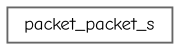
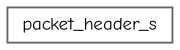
(90, 25) -> (90, 25)
